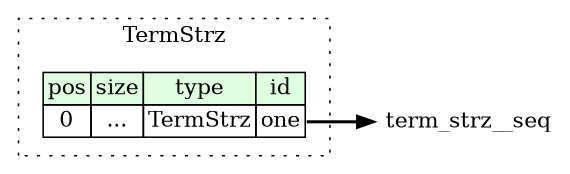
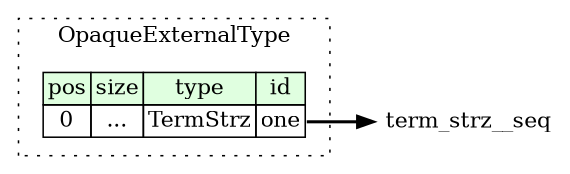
(174, 36) -> (174, 36)
